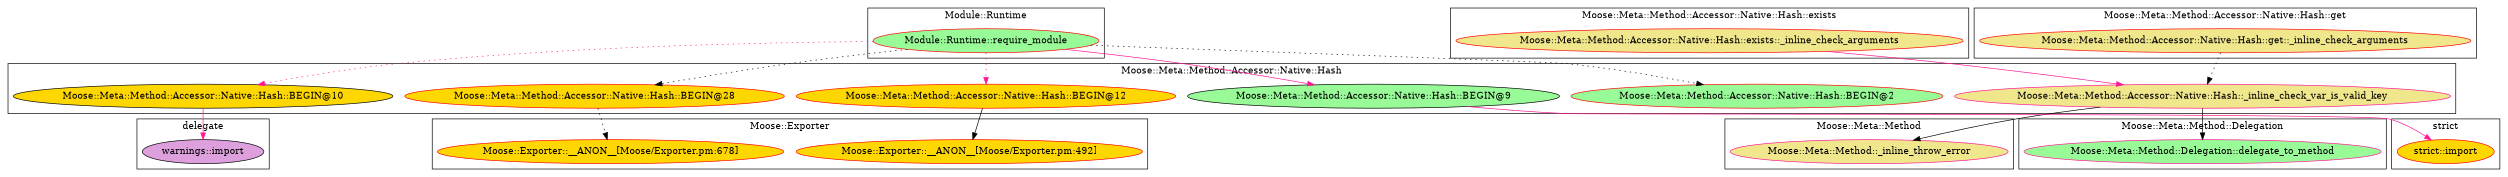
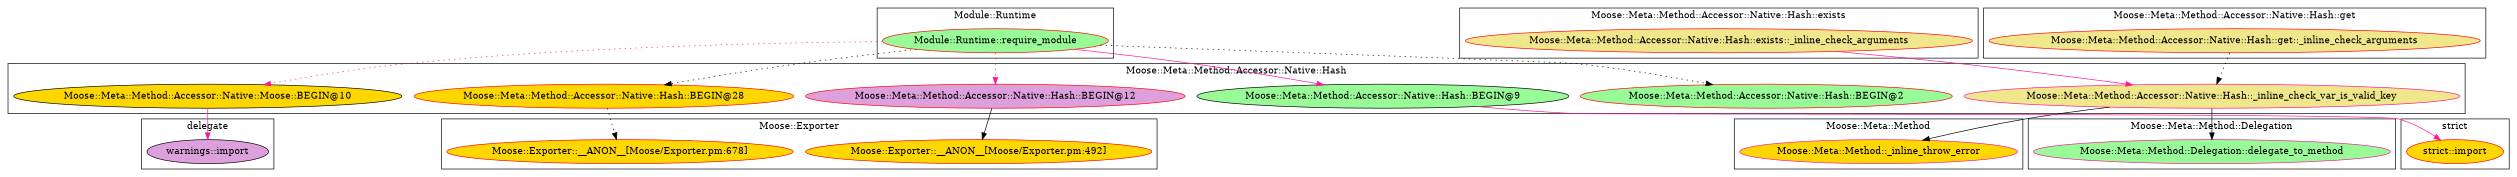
(203, 96) -> (208, 96)
(986, 96) -> (995, 96)
(1869, 152) -> (1879, 152)
